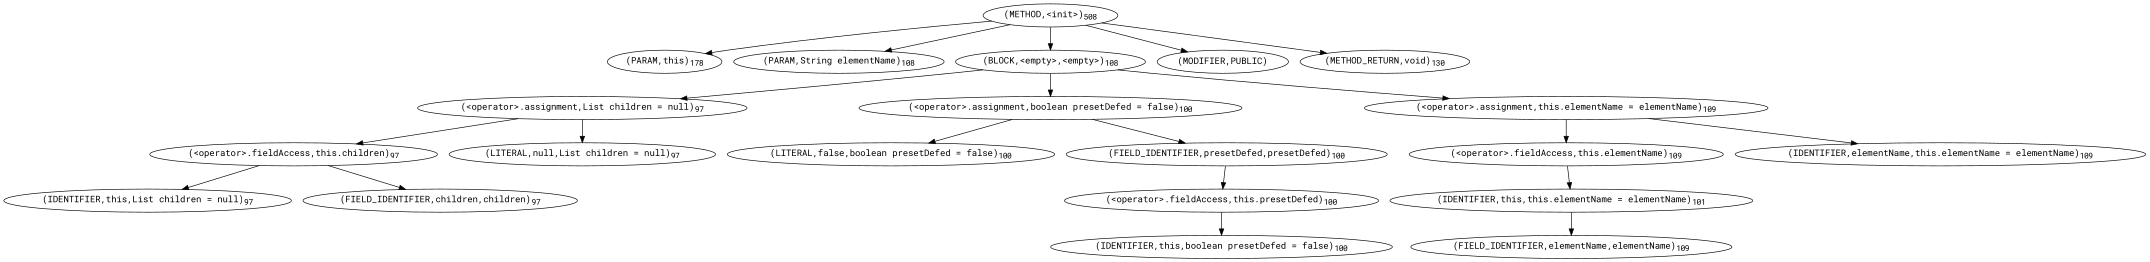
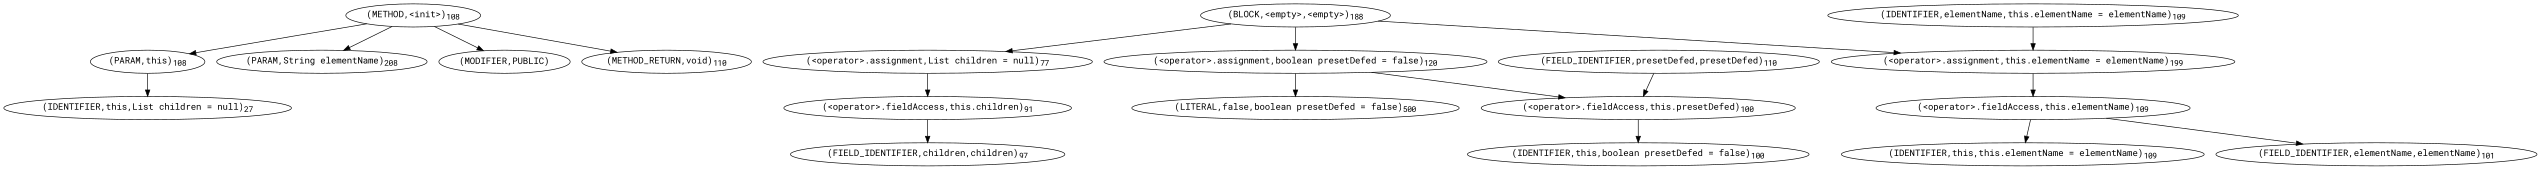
(1090, 14) -> (453, 14)
(1050, 35) -> none
(697, 61) -> (180, 61)
(908, 61) -> (391, 61)
(1112, 61) -> (1357, 14)
(1438, 61) -> (720, 61)
(699, 107) -> (1045, 61)
(1186, 107) -> (1431, 61)
(1710, 107) -> (2176, 61)
(1136, 130) -> (1465, 85)
(1750, 131) -> (2033, 35)
(395, 153) -> (1029, 107)
(1005, 153) -> (1410, 107)
(1338, 153) -> (1770, 61)
(582, 154) -> none
(224, 177) -> (148, 82)
(249, 200) -> (249, 107)
(1699, 200) -> (2150, 153)
(1571, 221) -> (2201, 131)
(1683, 246) -> (2488, 153)
